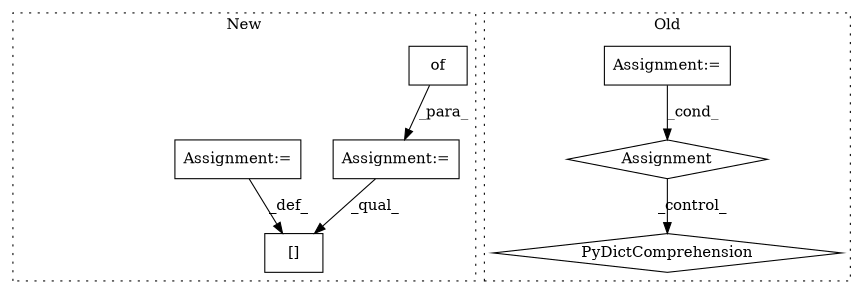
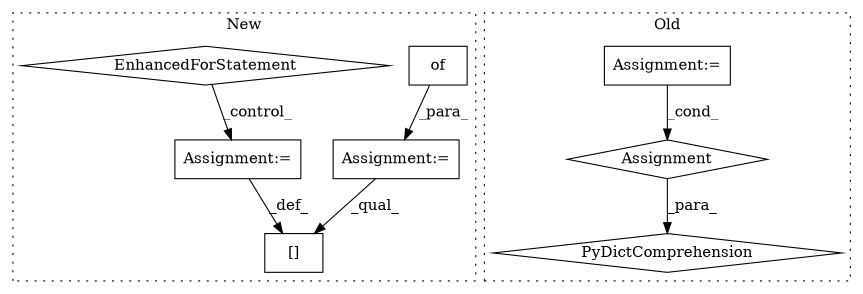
none -> (206, 66)
(692, 206) -> (692, 206)
